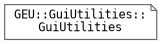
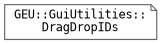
(81, 22) -> (81, 22)
